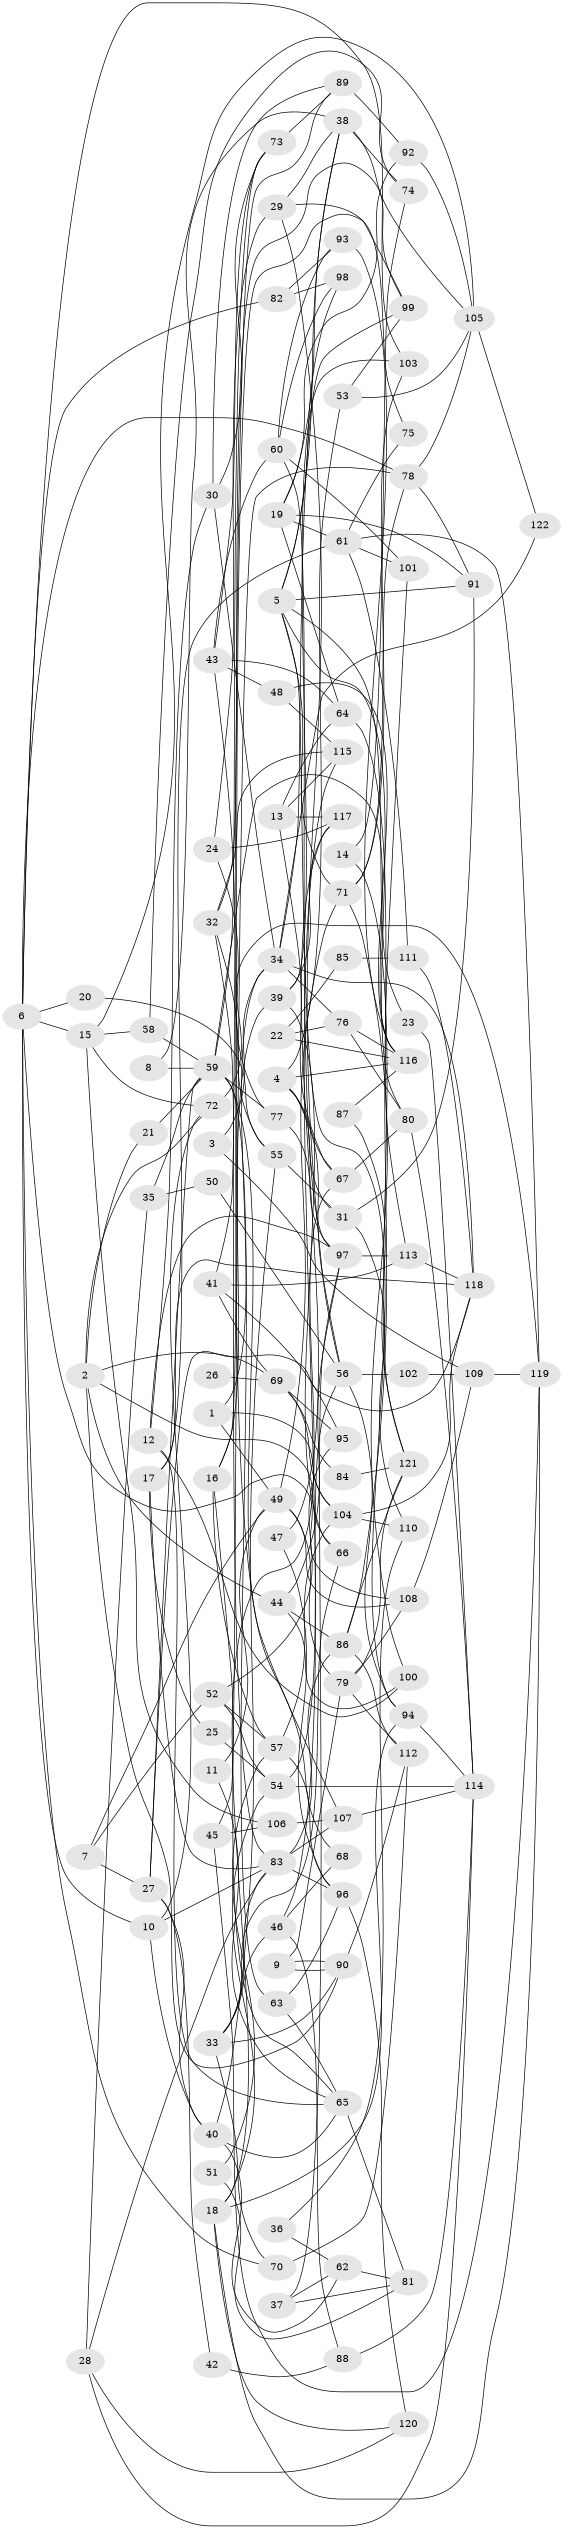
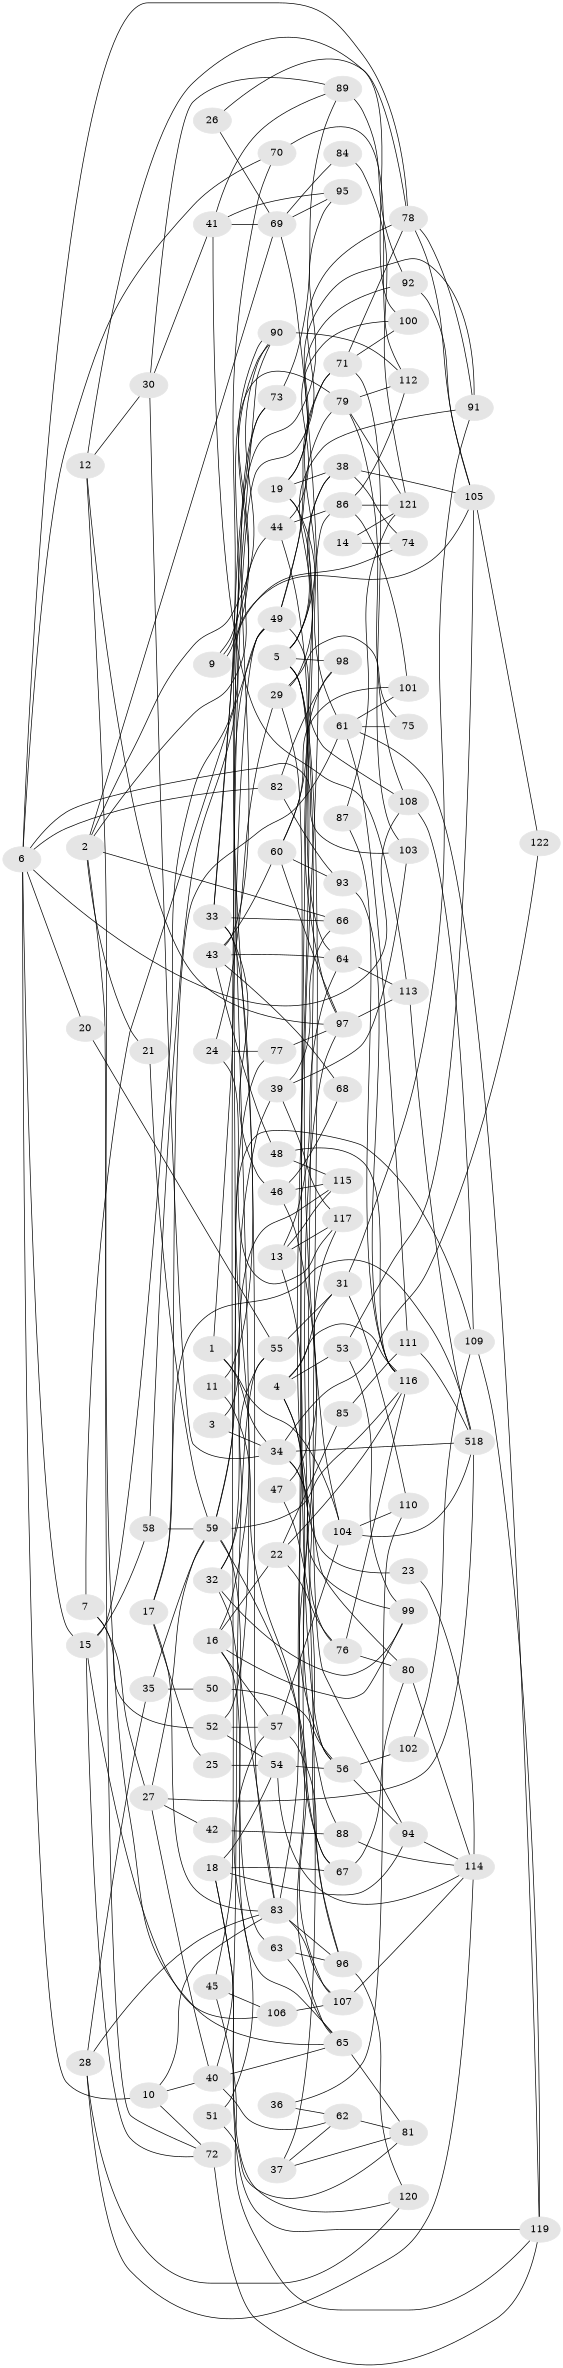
none -> (337, 60)
(236, 249) -> (181, 305)
(149, 1068) -> none
(474, 1286) -> (474, 1442)
none -> (245, 1598)
